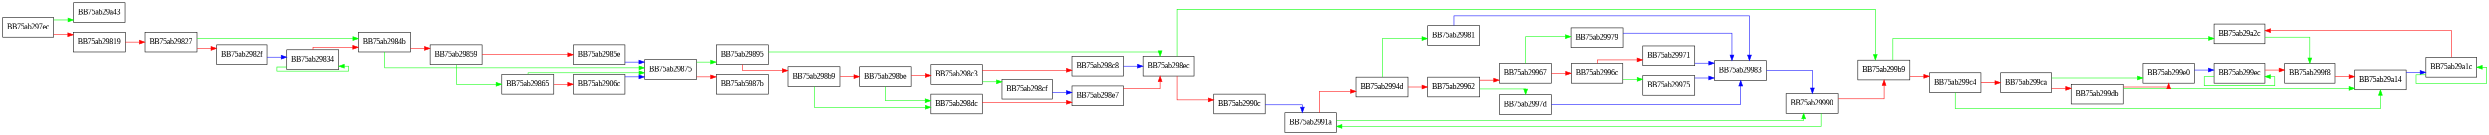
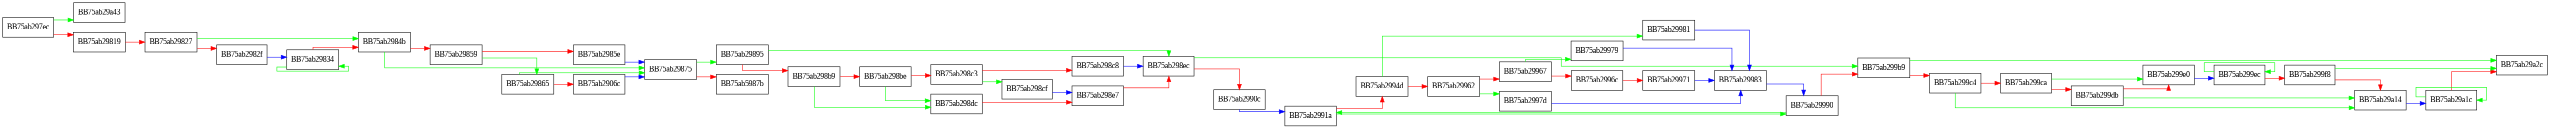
(2298, 37) -> (2413, 68)
(1669, 85) -> none
